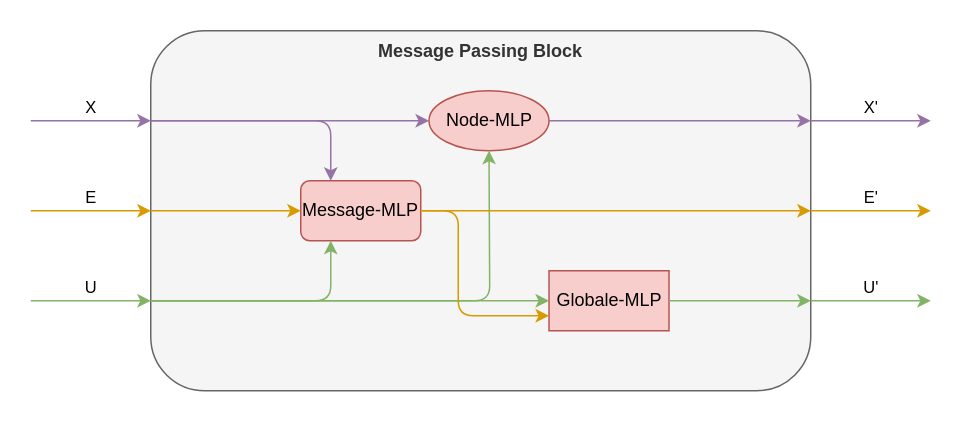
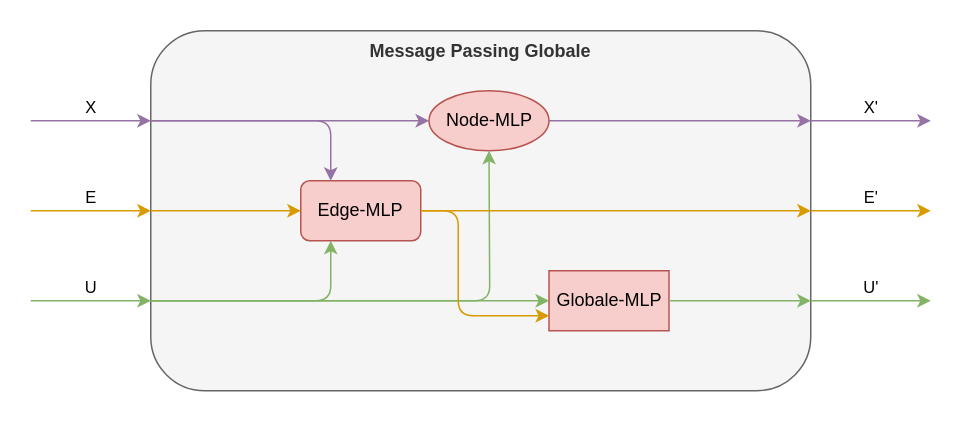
(481, 52) -> (481, 52)
(361, 211) -> (361, 211)
